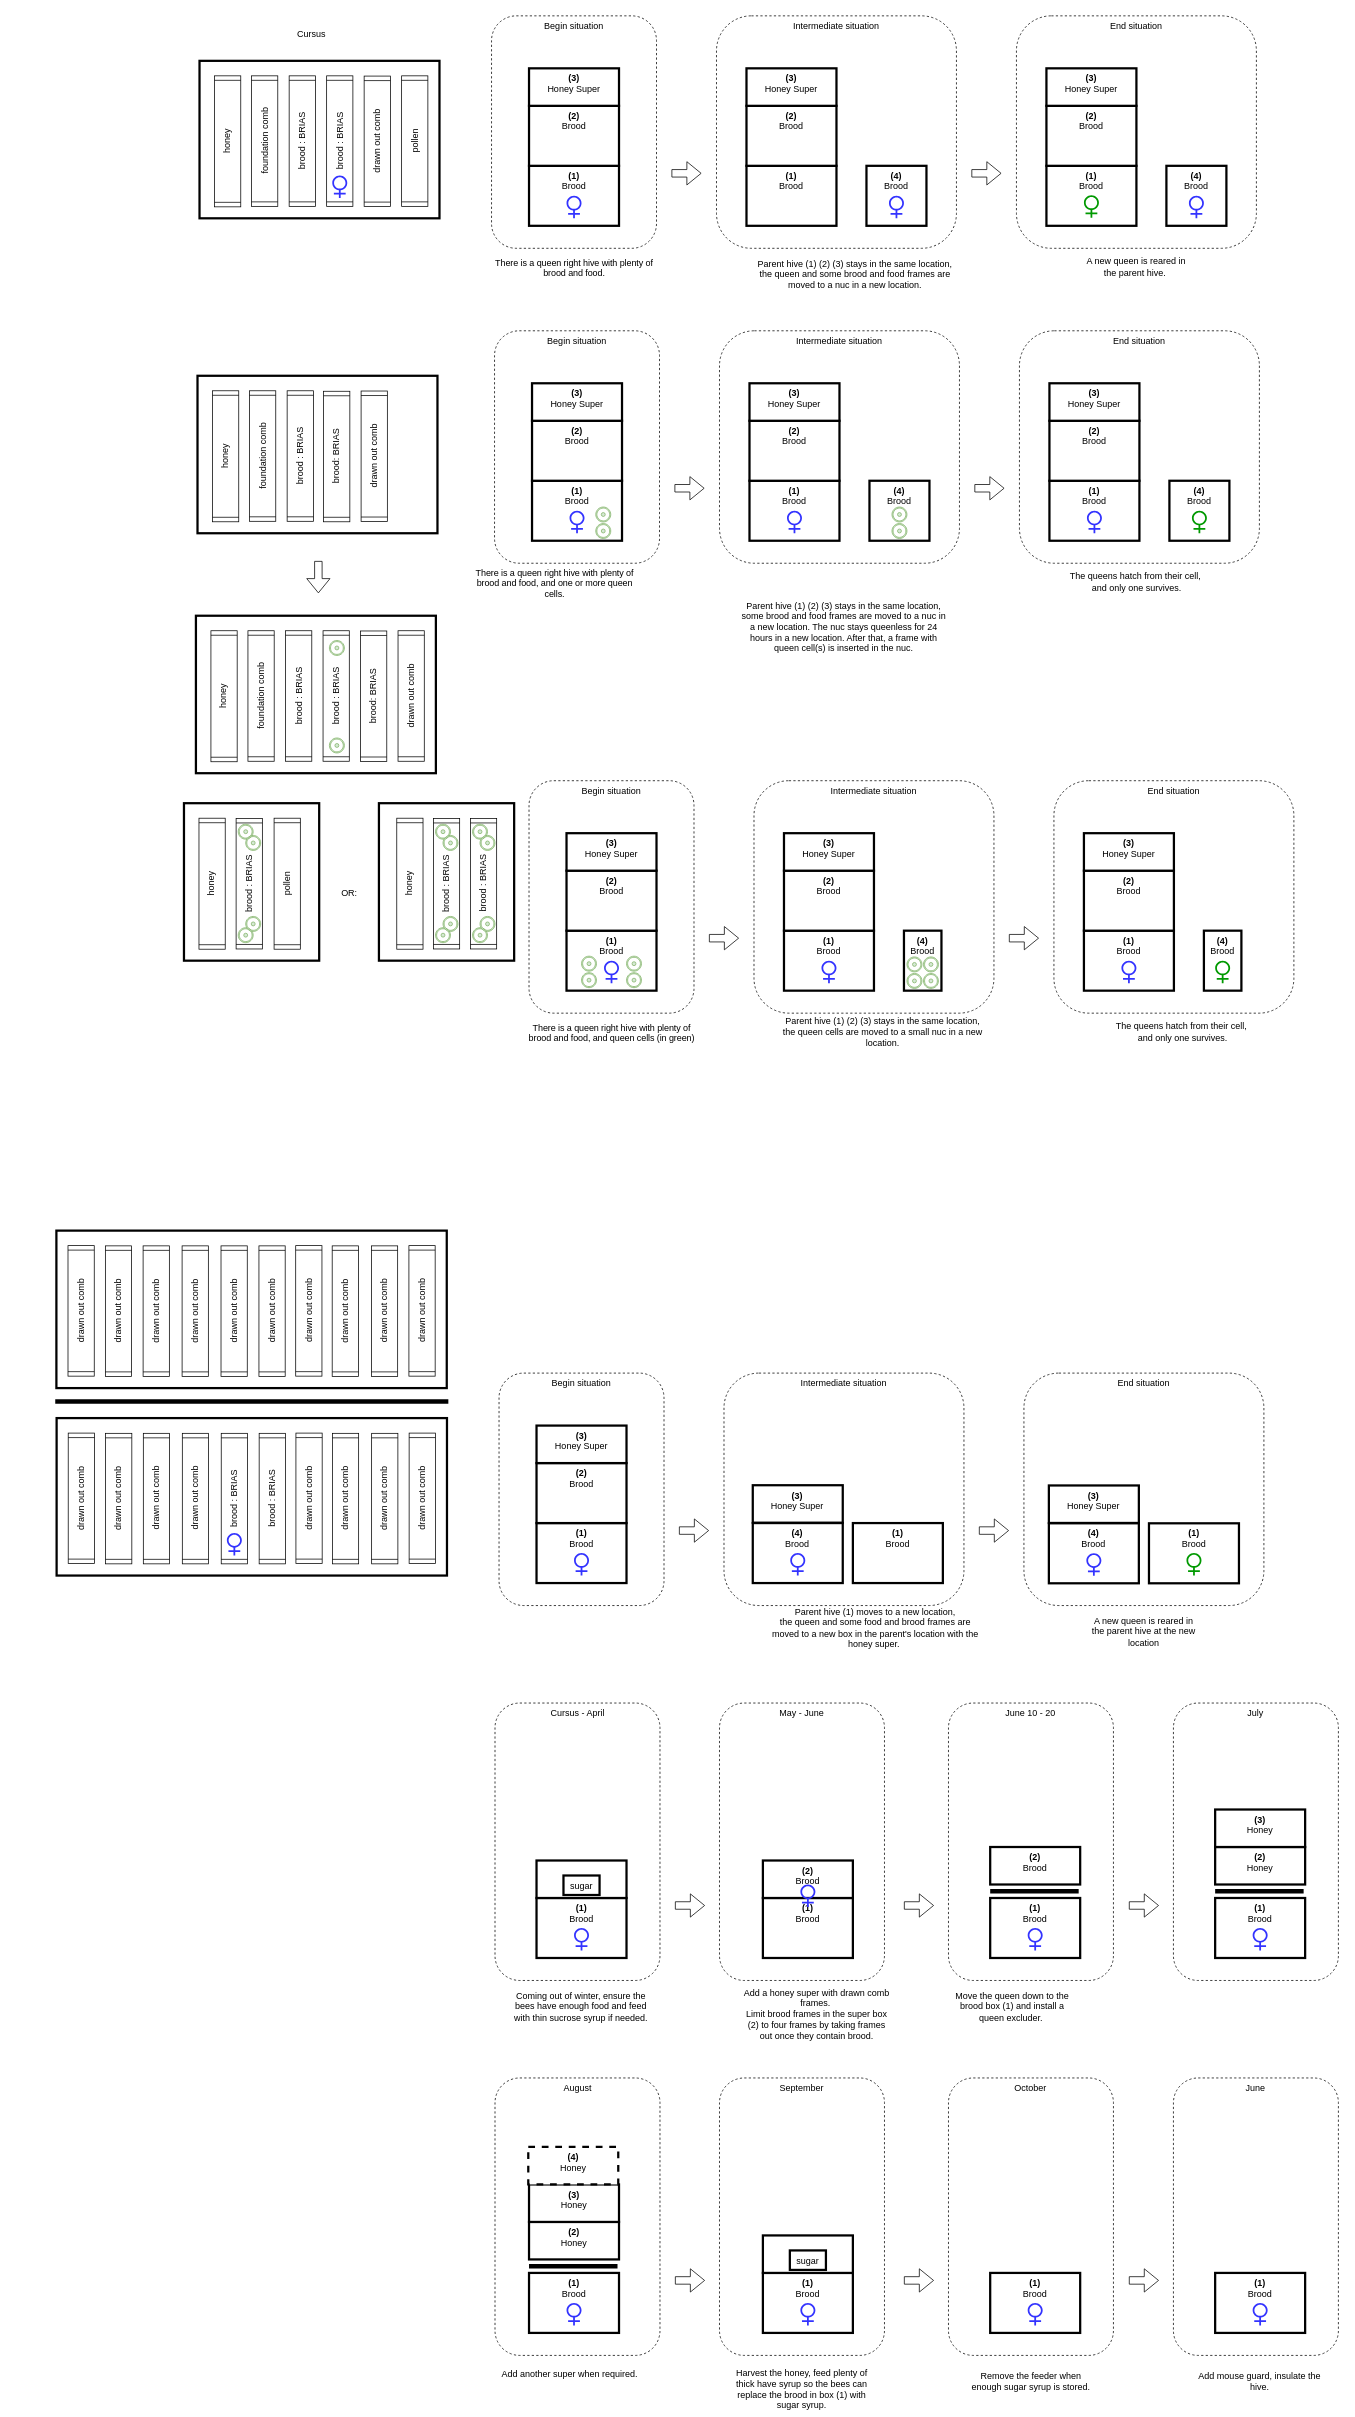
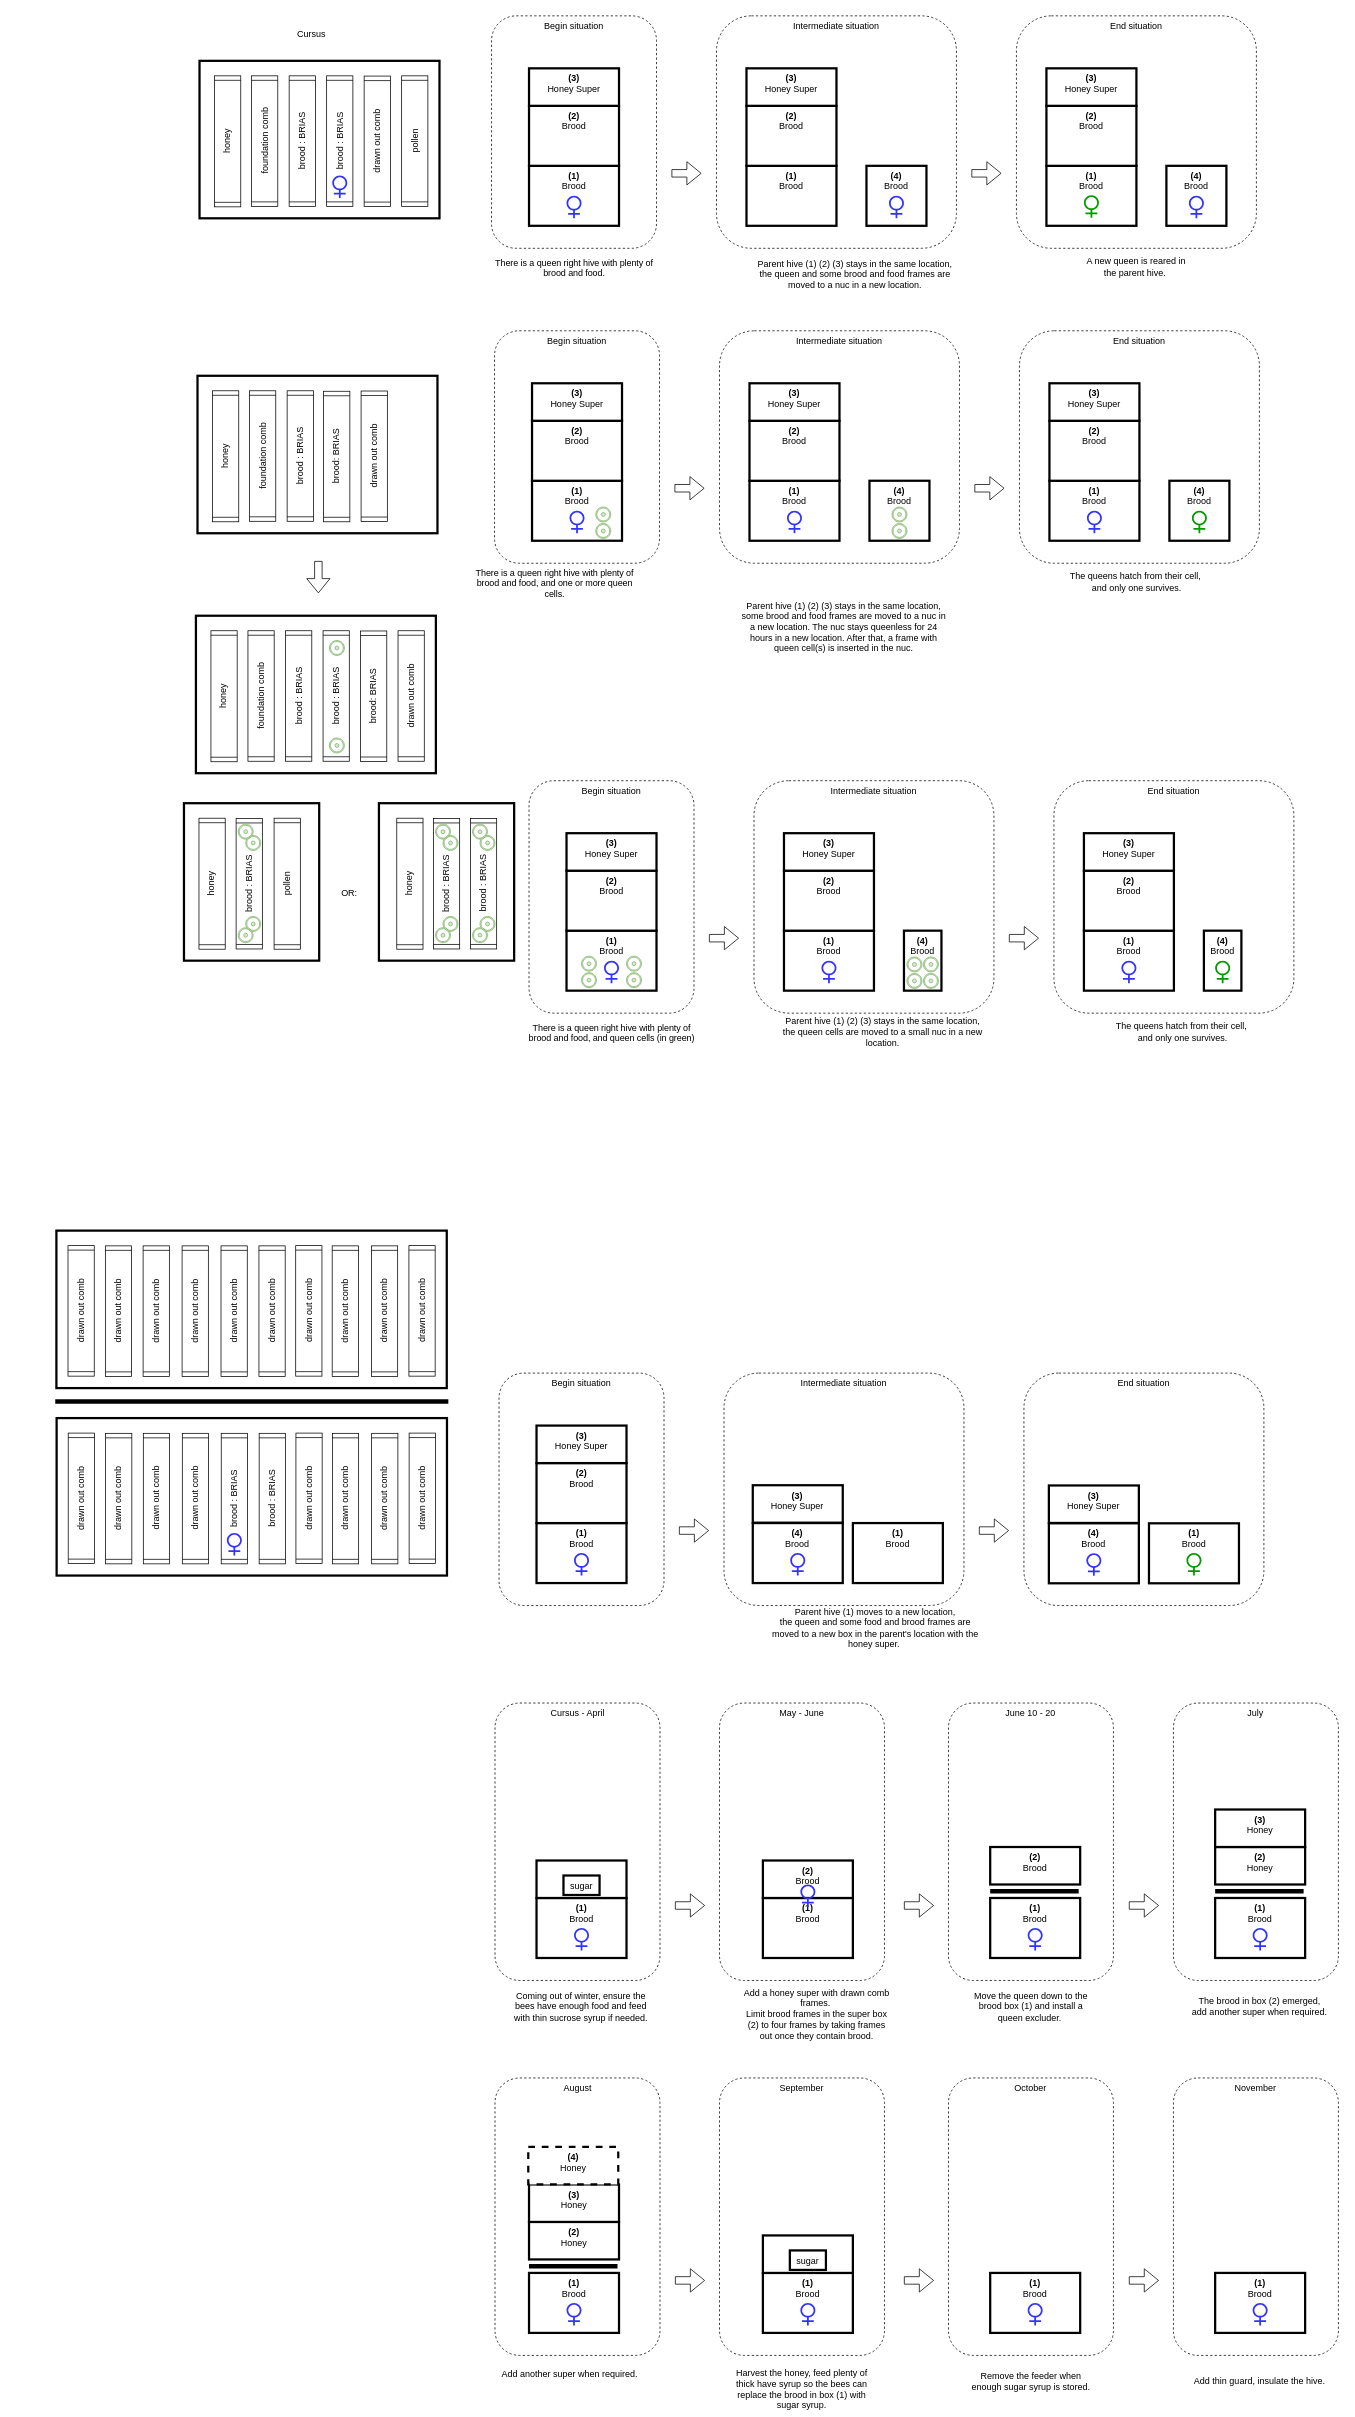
(1144, 1632) -> none
(1012, 2007) -> (1031, 2007)
none -> (1260, 2007)
(1256, 2089) -> (1256, 2089)
(1260, 2382) -> (1260, 2382)
